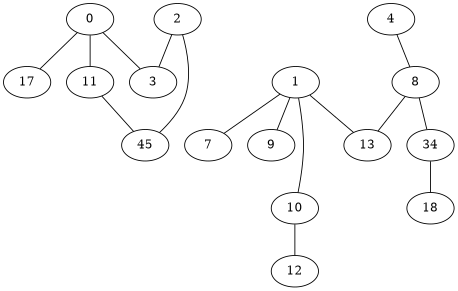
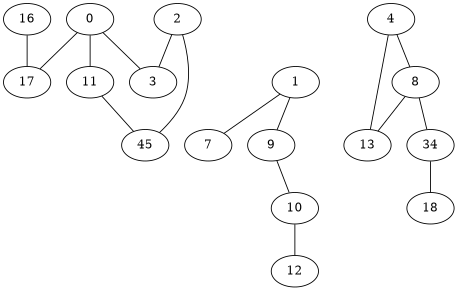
none -> (27, 19)
(332, 114) -> (379, 82)
(304, 145) -> (283, 177)
